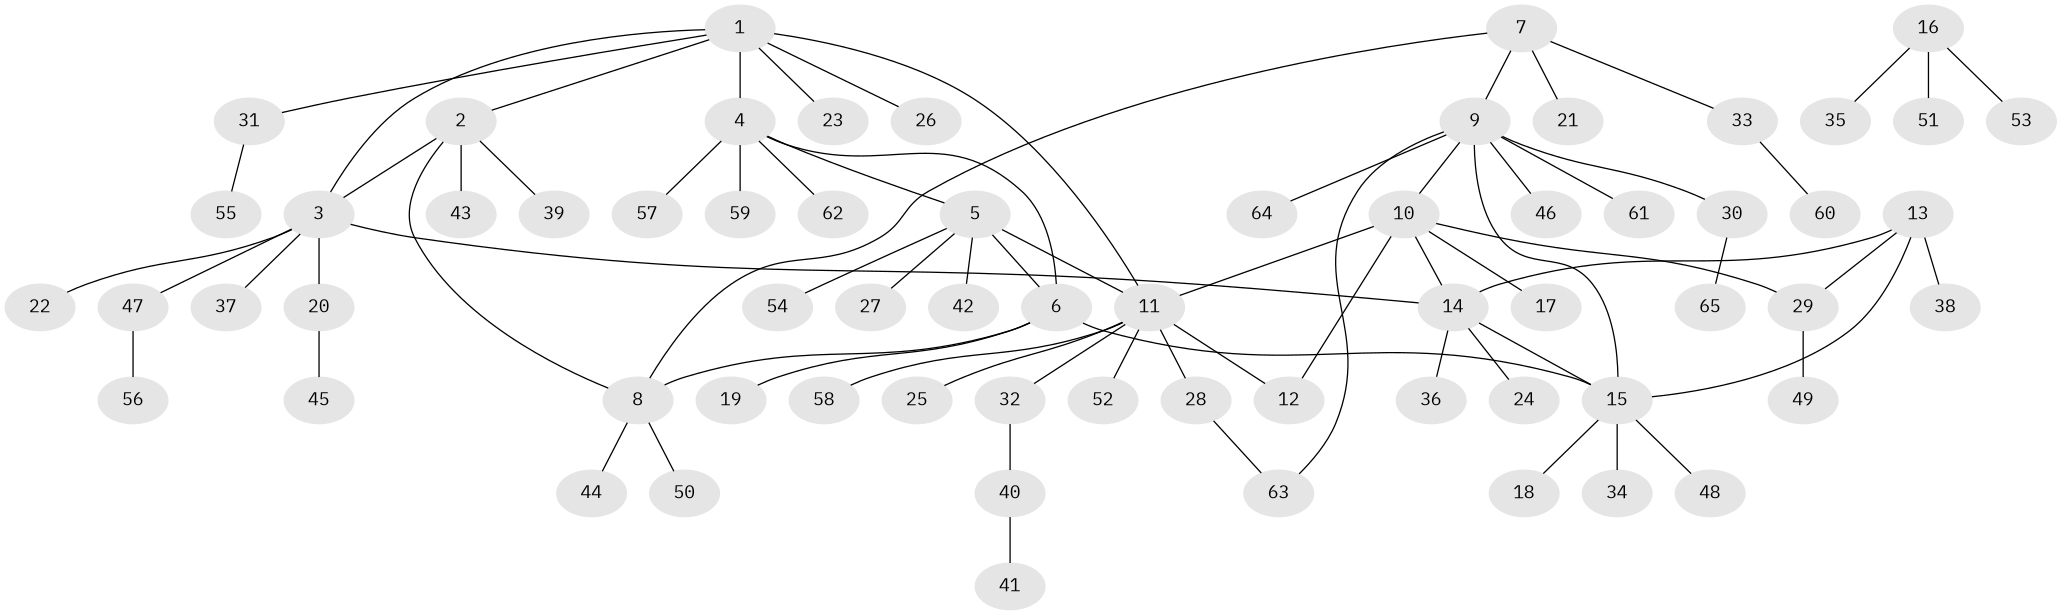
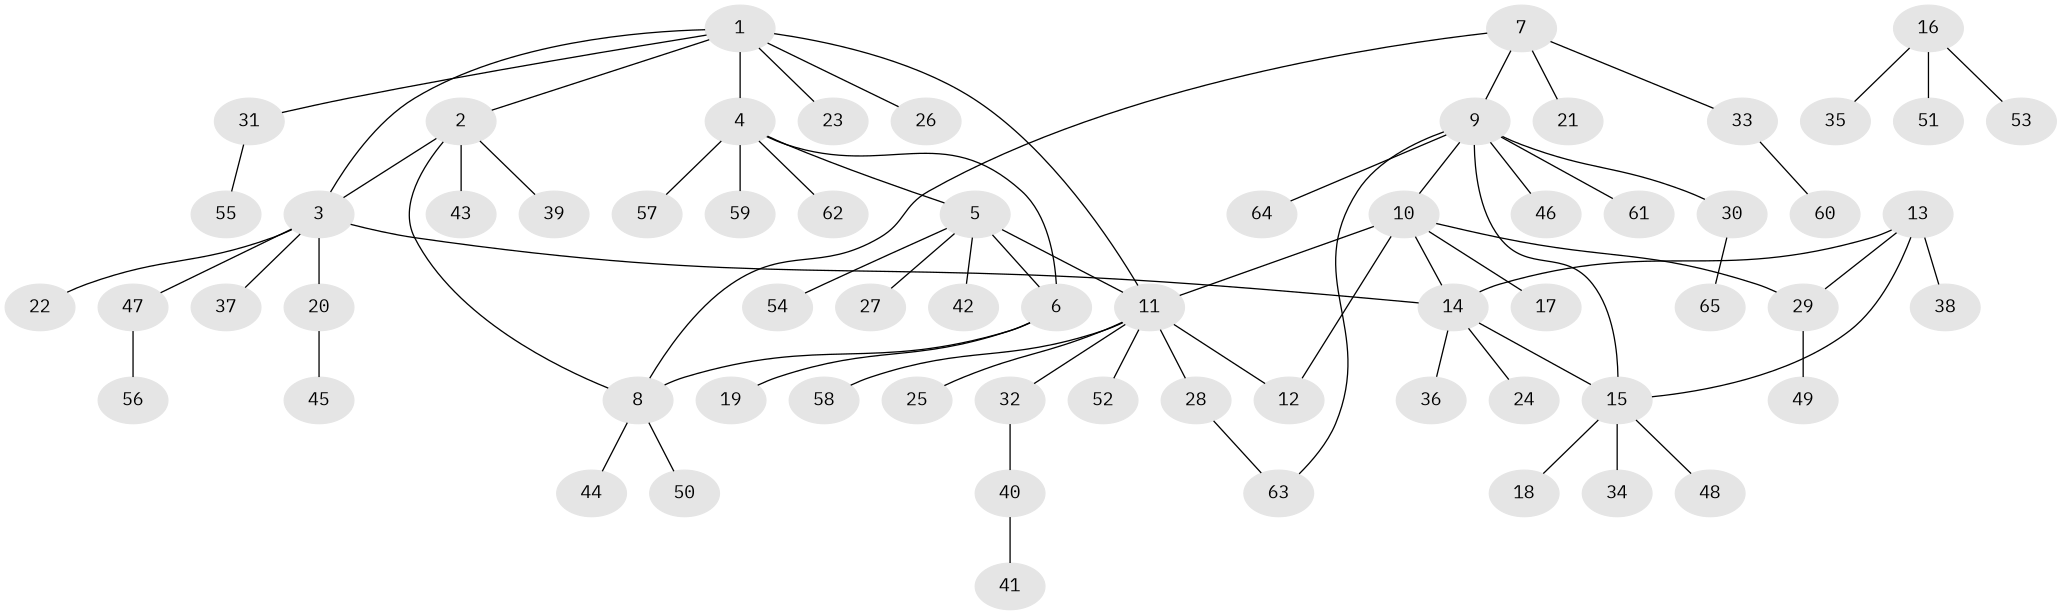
(1337, 354) -> none
